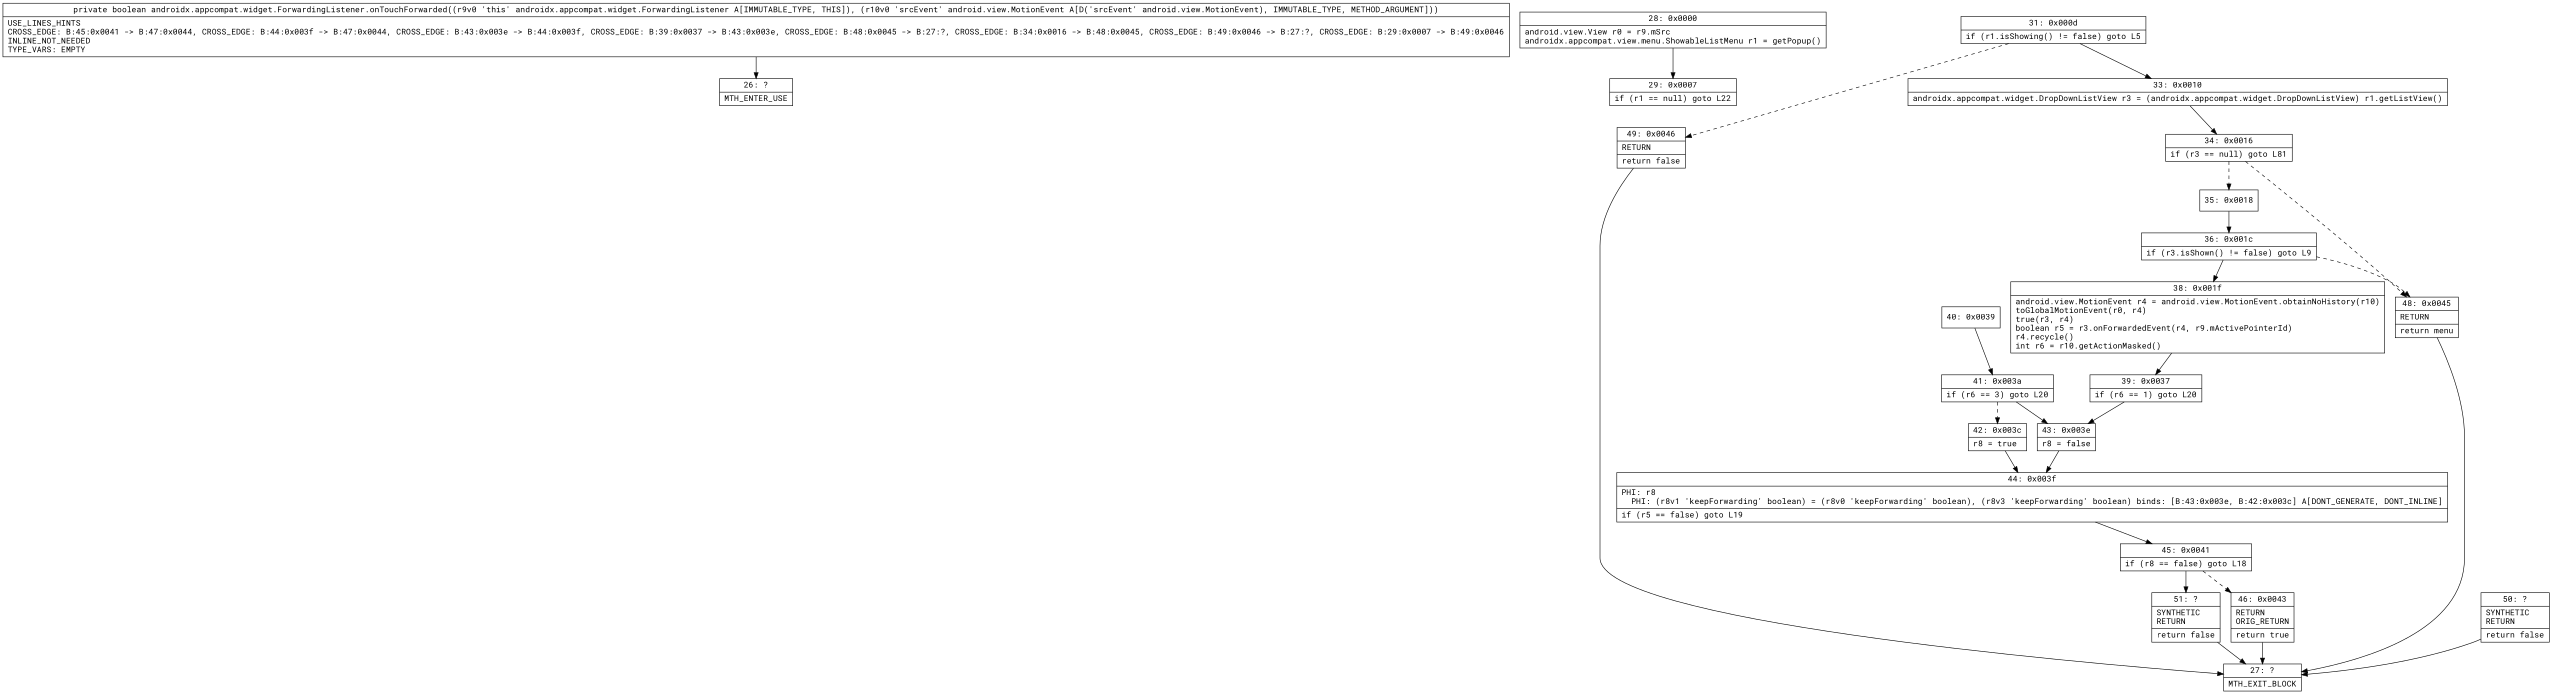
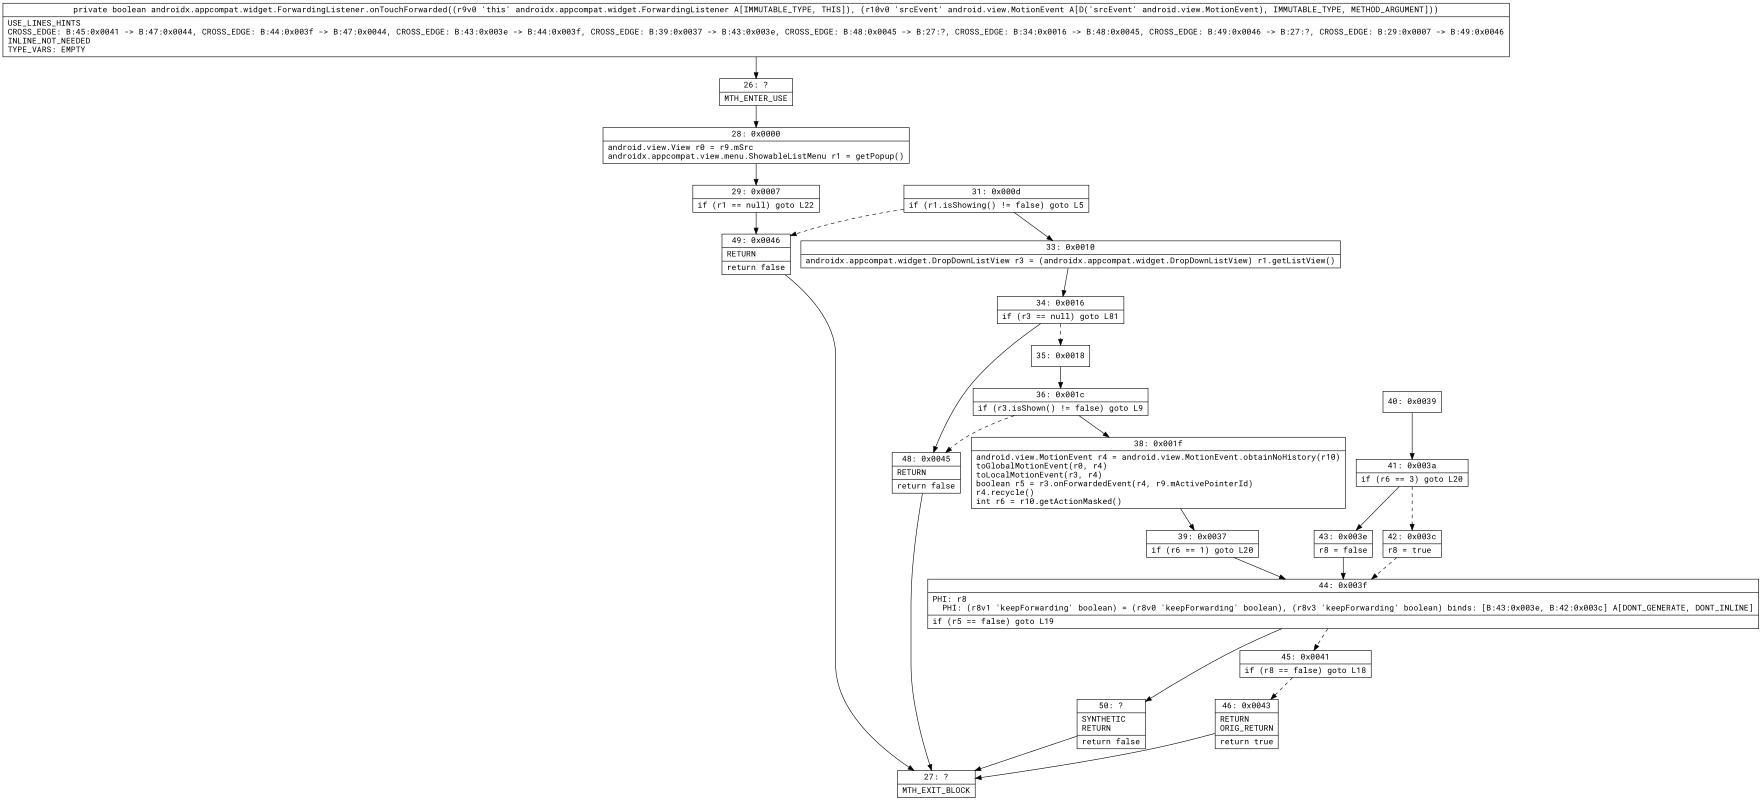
none -> (756, 114)
none -> (756, 220)
(2325, 226) -> (978, 377)
(2045, 319) -> (1039, 475)
(2427, 331) -> (926, 486)
(2109, 411) -> (1257, 567)
(2010, 459) -> (1386, 566)
(2121, 532) -> (1322, 637)
(2186, 617) -> none
none -> (1215, 661)
